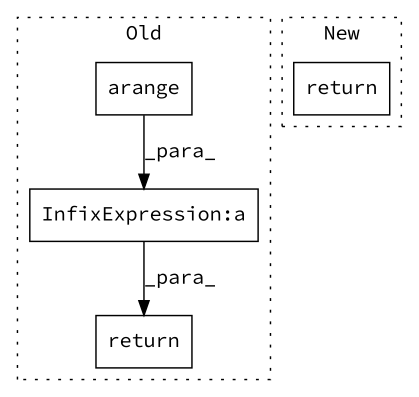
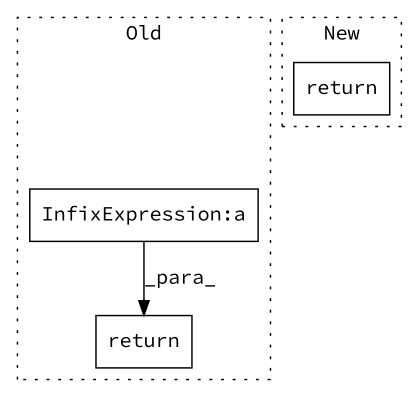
(144, 89) -> none
